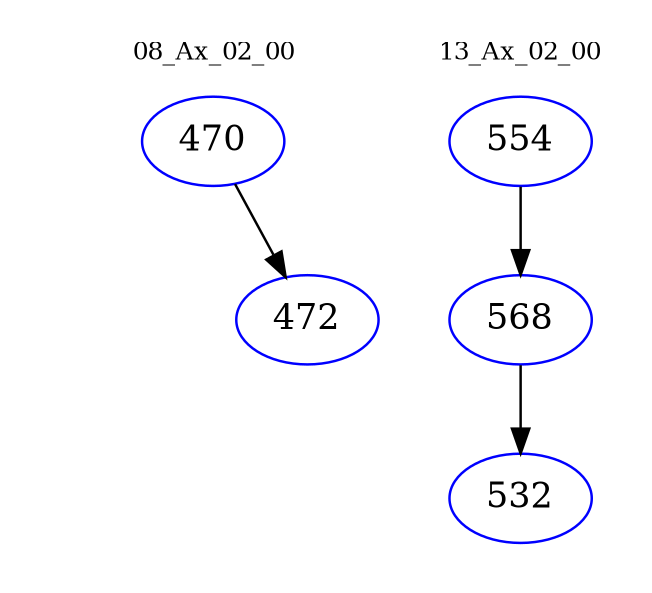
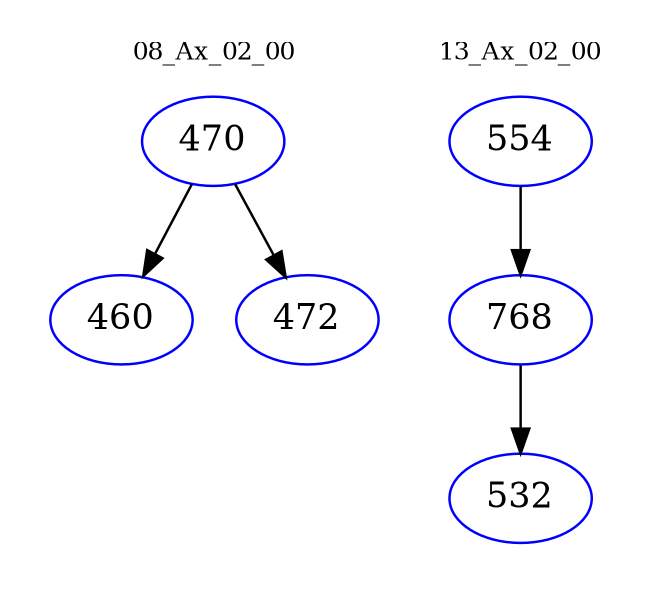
none -> (121, 320)
(521, 320) -> (521, 320)
